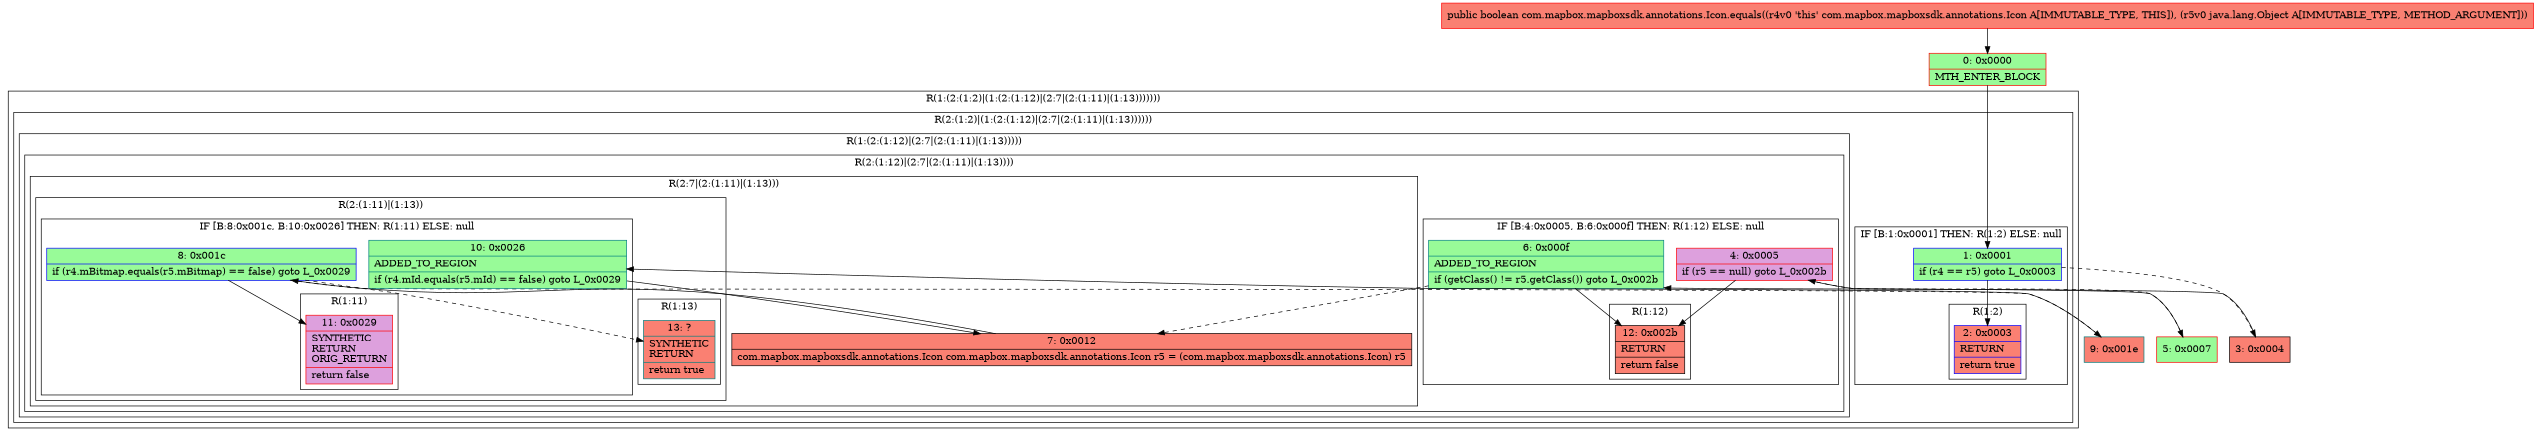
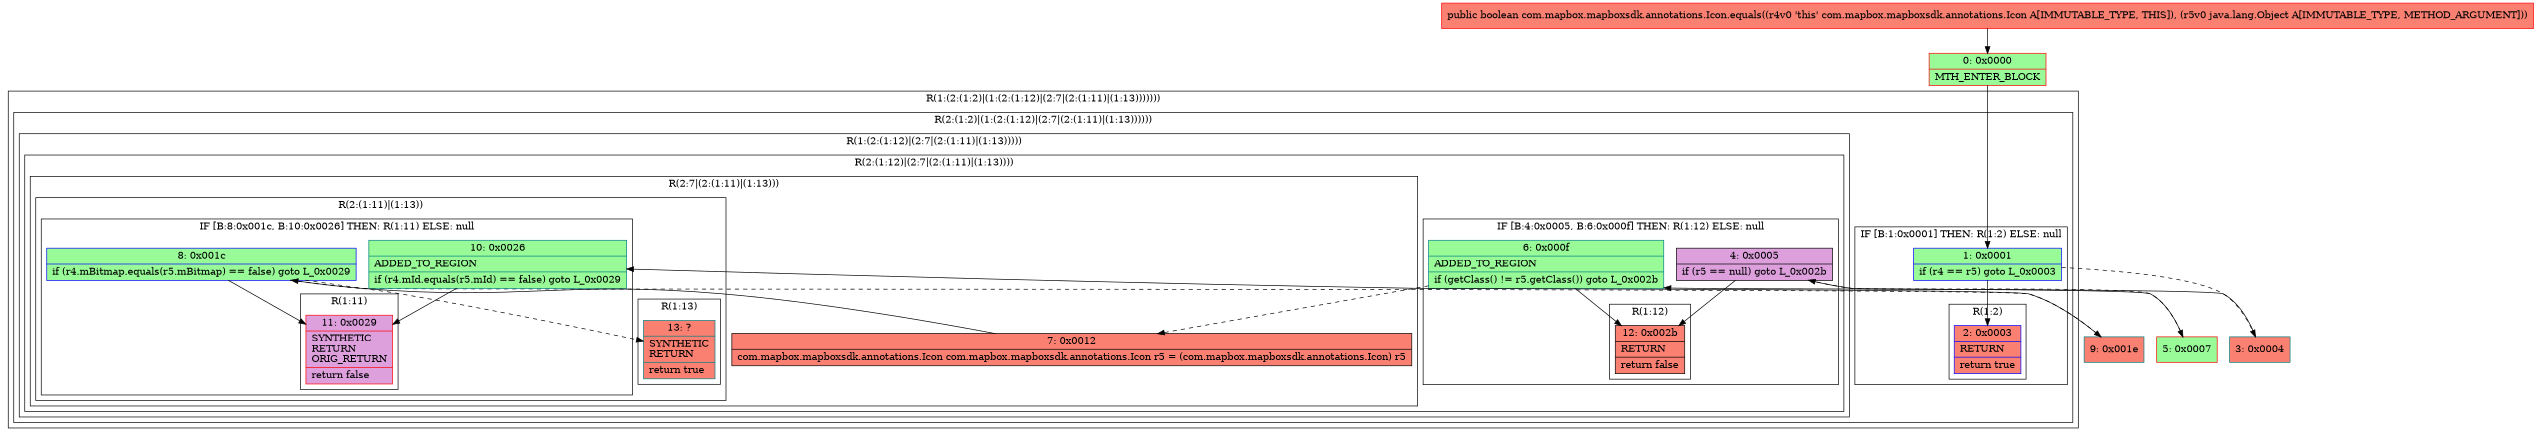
(1754, 264) -> (1754, 264)
(800, 305) -> (428, 305)
(2260, 350) -> (2260, 350)
